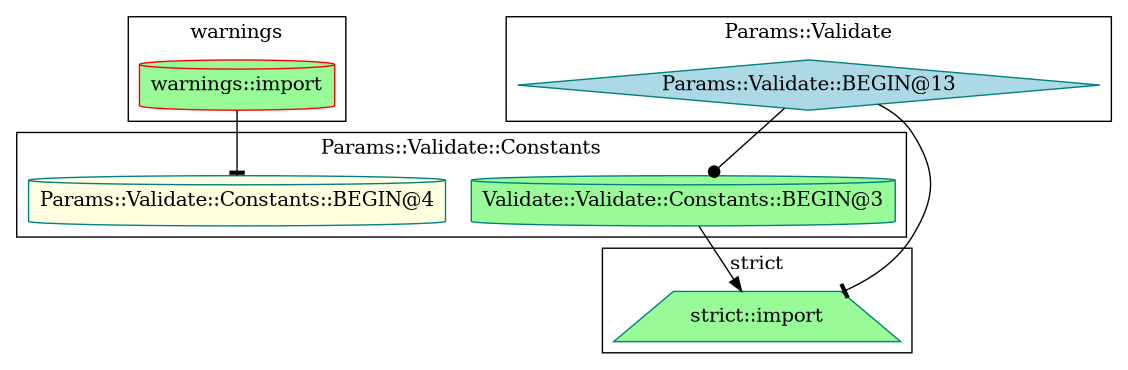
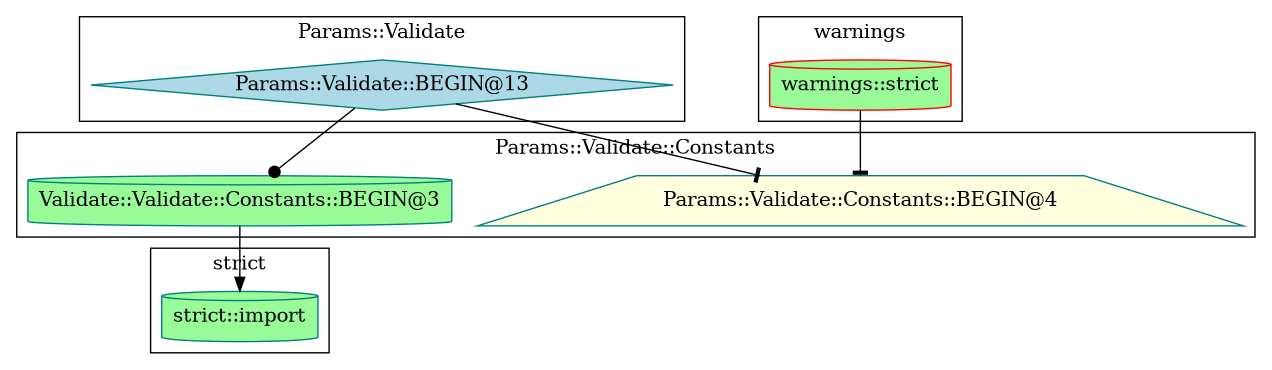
(237, 85) -> (860, 85)
(237, 201) -> (860, 201)
(927, 204) -> (619, 142)
(757, 317) -> (240, 317)
